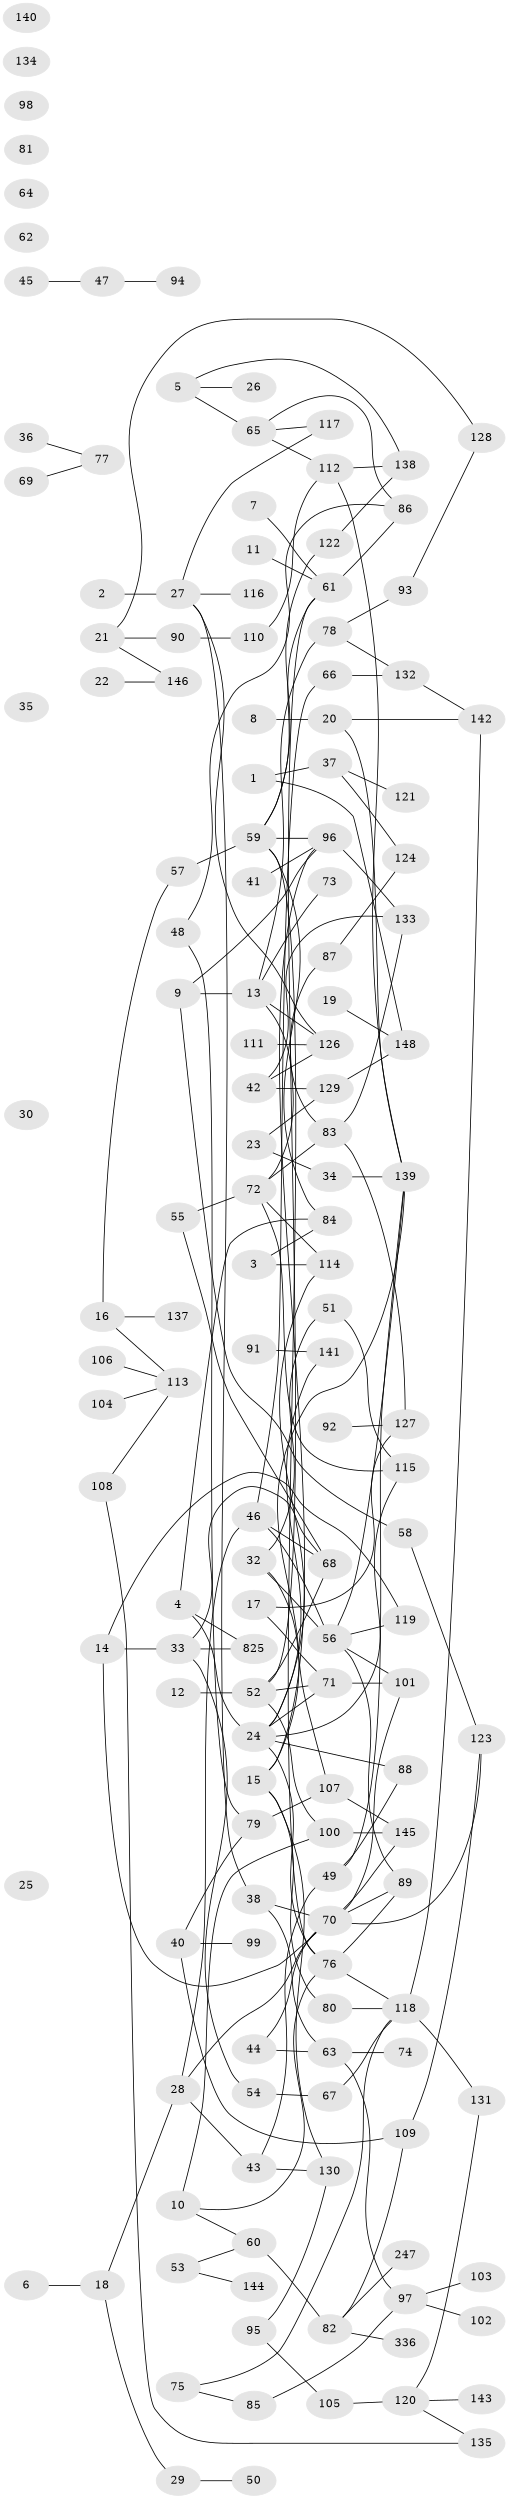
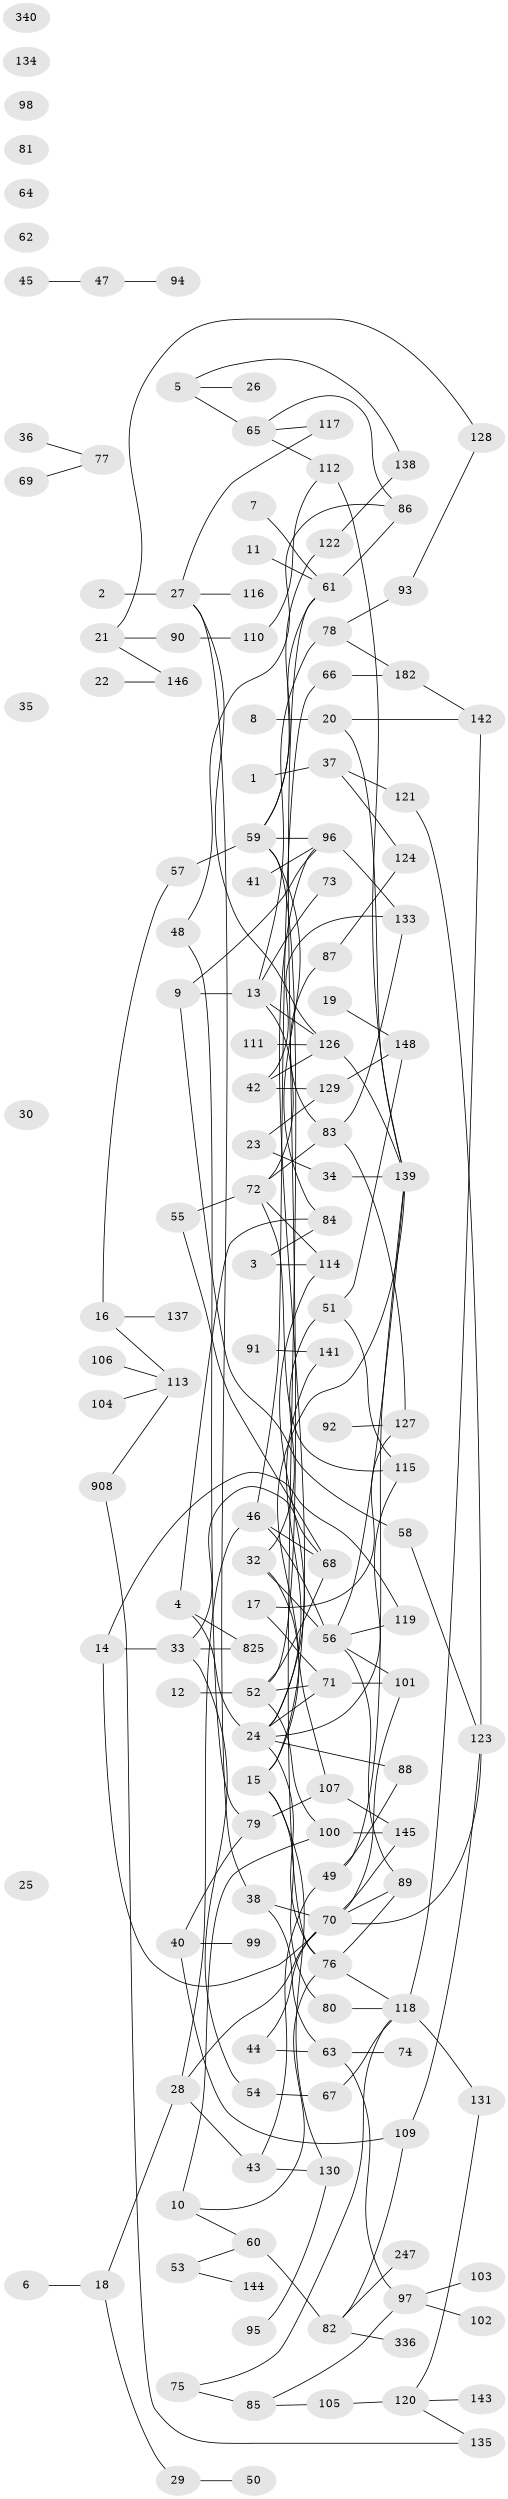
(27, 18) -> (27, 18)
(368, 467) -> none
(406, 676) -> (406, 676)
(363, 859) -> (376, 1186)
none -> (377, 1107)
none -> (473, 1265)
(102, 1487) -> (102, 1487)
(292, 2367) -> (292, 2405)
